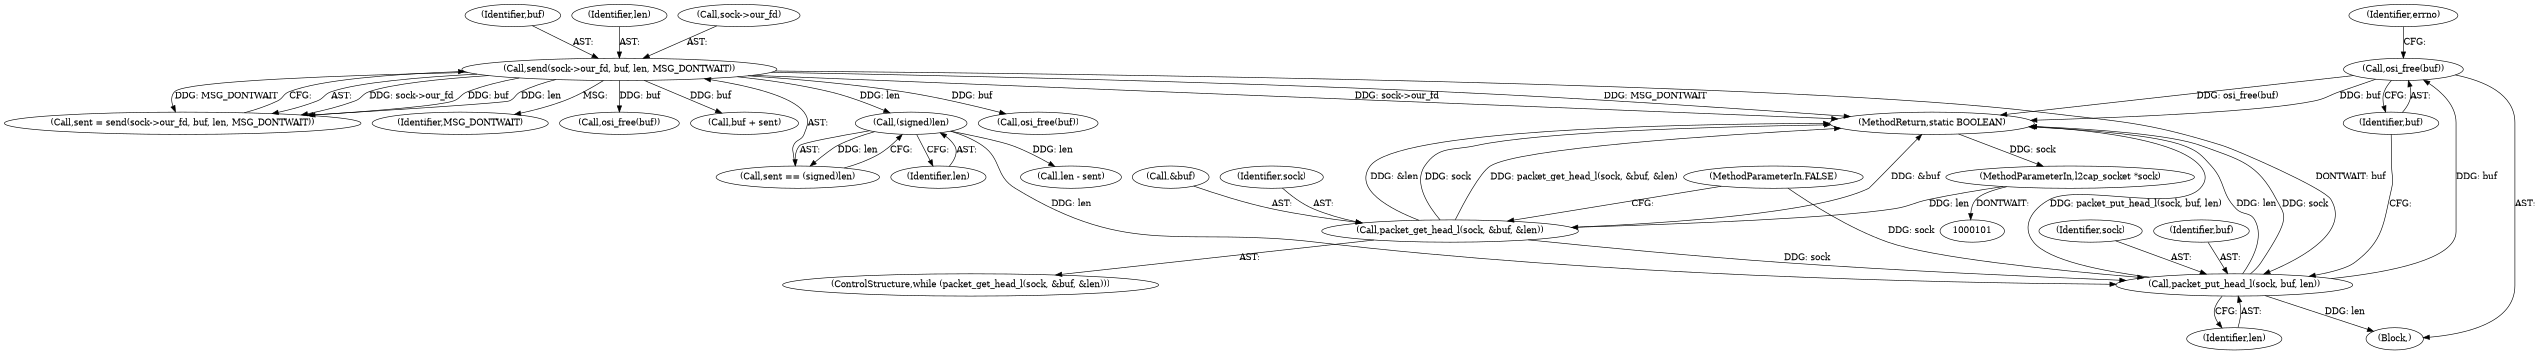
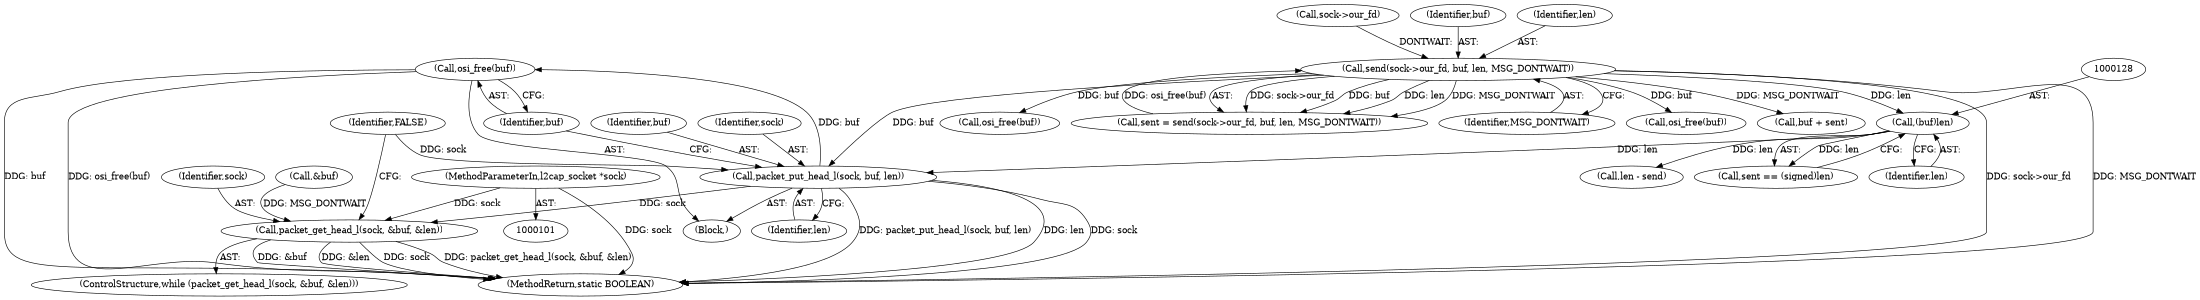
(2403, 15) -> none
(699, 42) -> (1428, 42)
none -> (2114, 69)
(302, 96) -> (1165, 96)
(597, 96) -> (1615, 96)
(711, 96) -> (1788, 96)
(788, 100) -> (1562, 93)
(911, 123) -> (1923, 123)
(1998, 149) -> (608, 222)
(1071, 177) -> (1632, 177)
(1773, 177) -> (388, 123)
(2351, 177) -> (913, 123)
(1283, 204) -> (315, 204)
(1949, 204) -> (477, 204)
(2004, 204) -> (548, 204)
(1824, 265) -> (594, 205)
(2345, 312) -> (779, 204)
